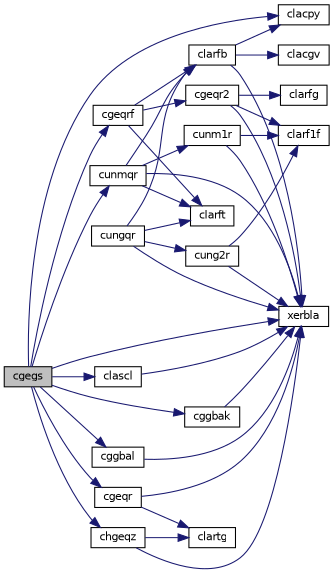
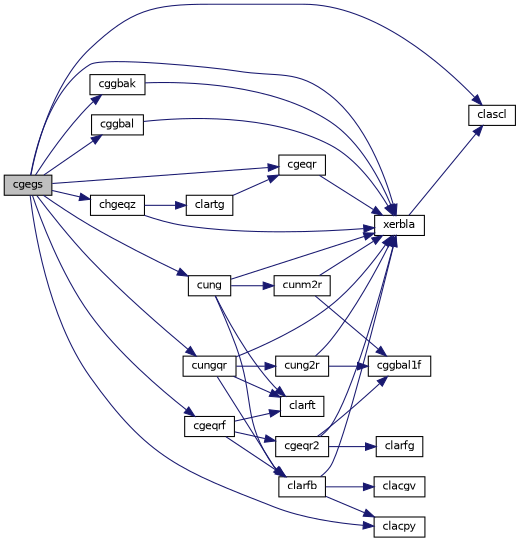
(212, 135) -> (302, 286)
(304, 135) -> (400, 366)
(118, 176) -> (210, 286)
none -> (108, 277)
(212, 360) -> (442, 175)
(160, 515) -> (251, 187)
